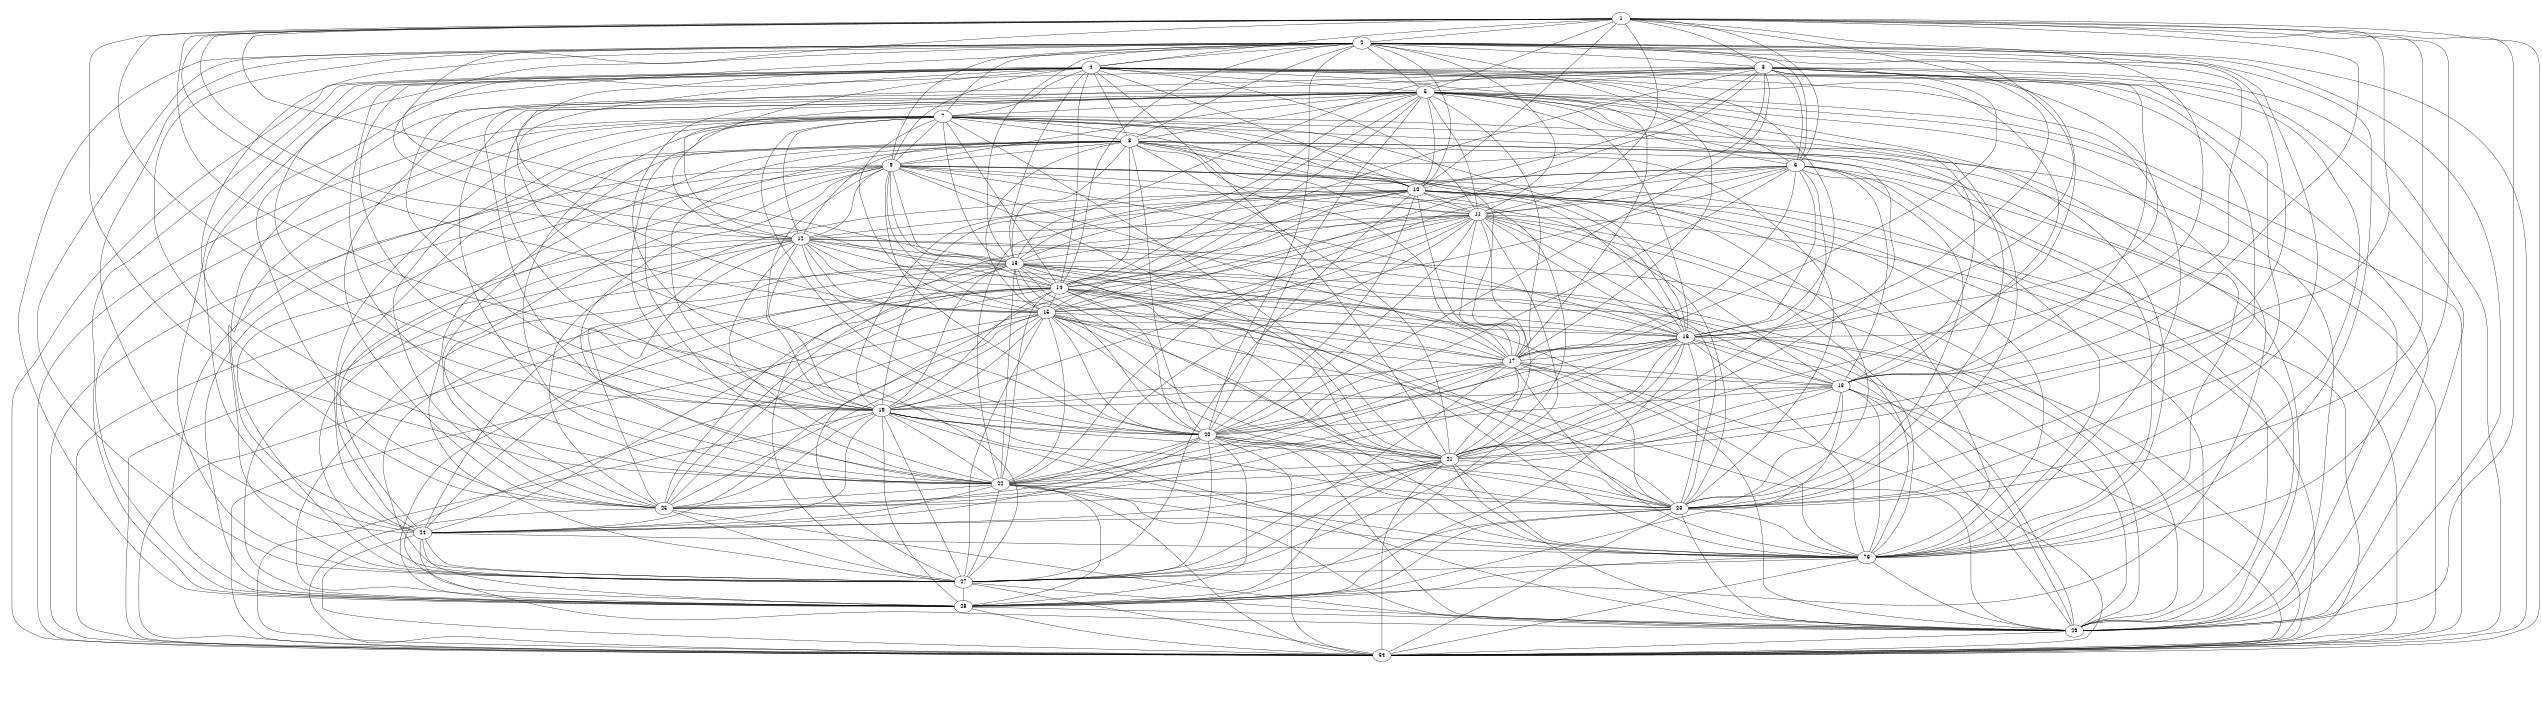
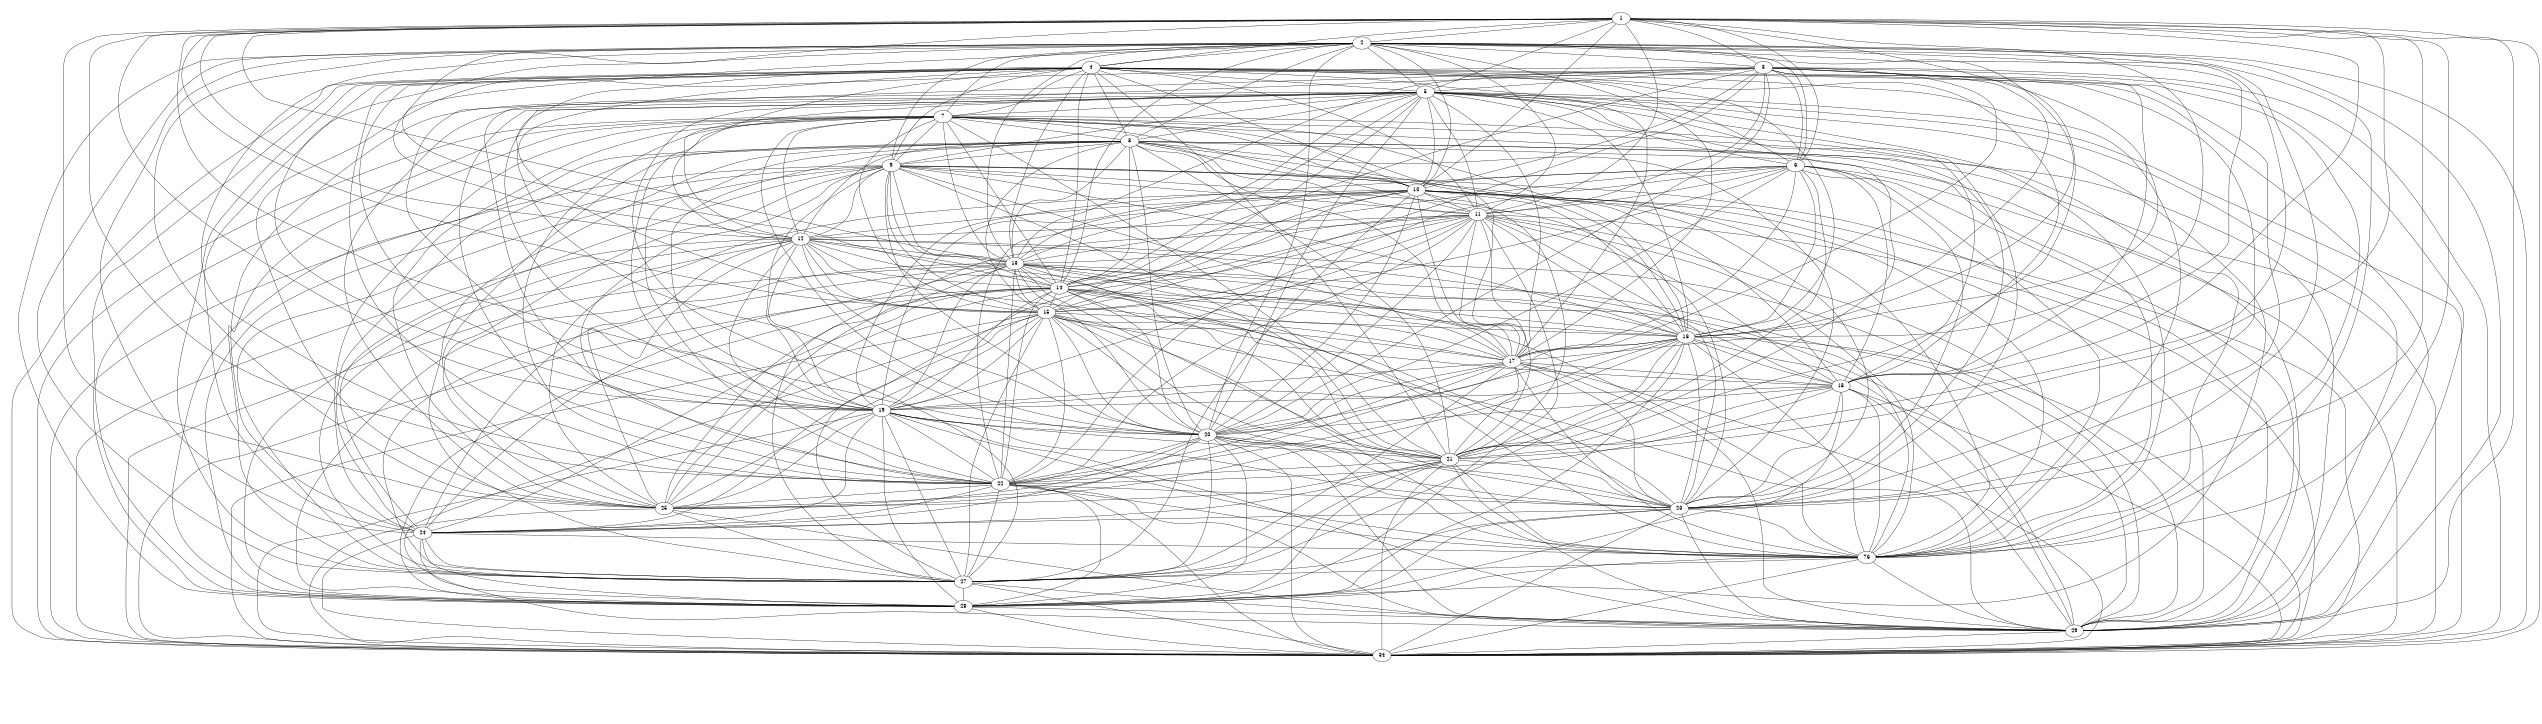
none -> (191, 31)
none -> (1657, 229)
